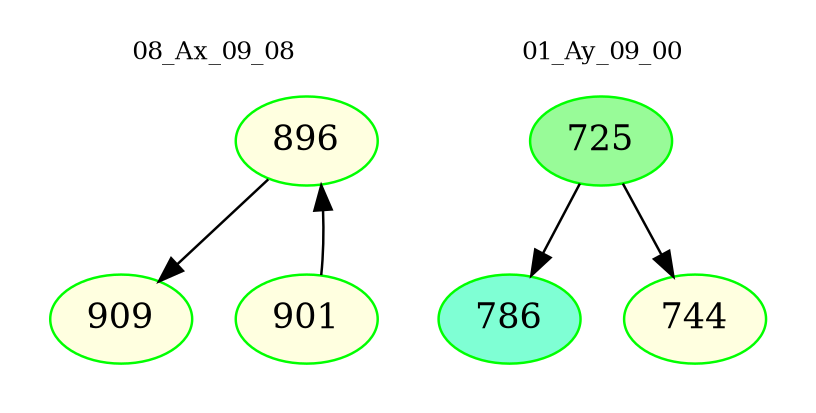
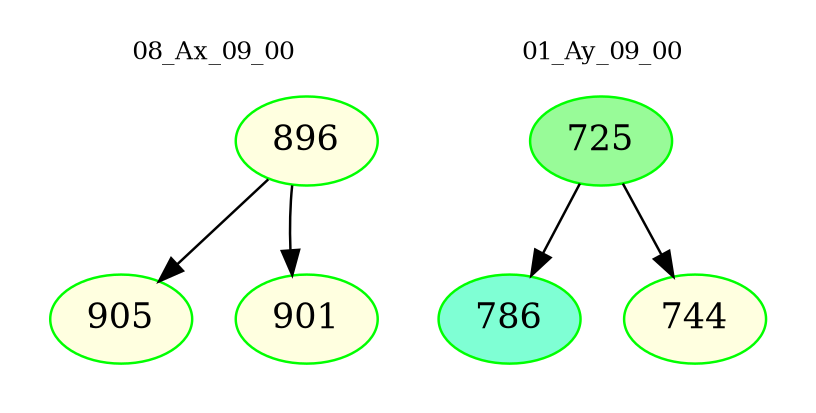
(214, 53) -> (214, 53)
(323, 243) -> (290, 218)
(121, 319) -> (121, 319)
